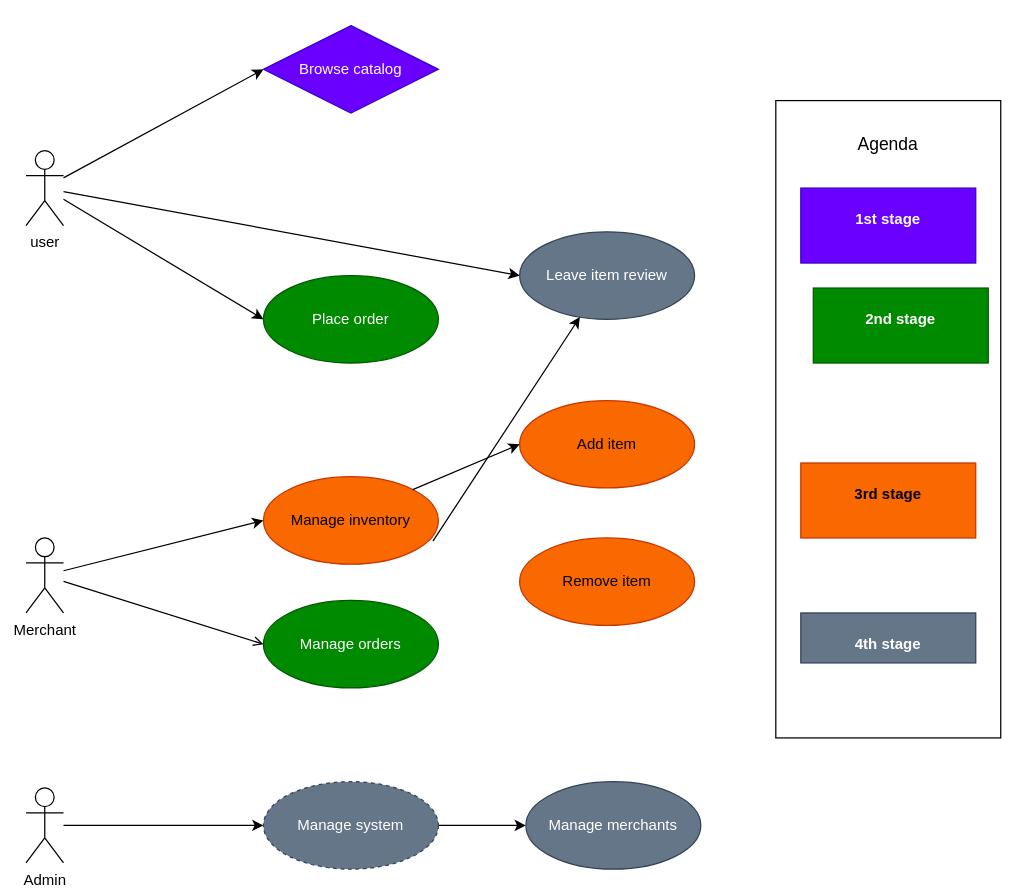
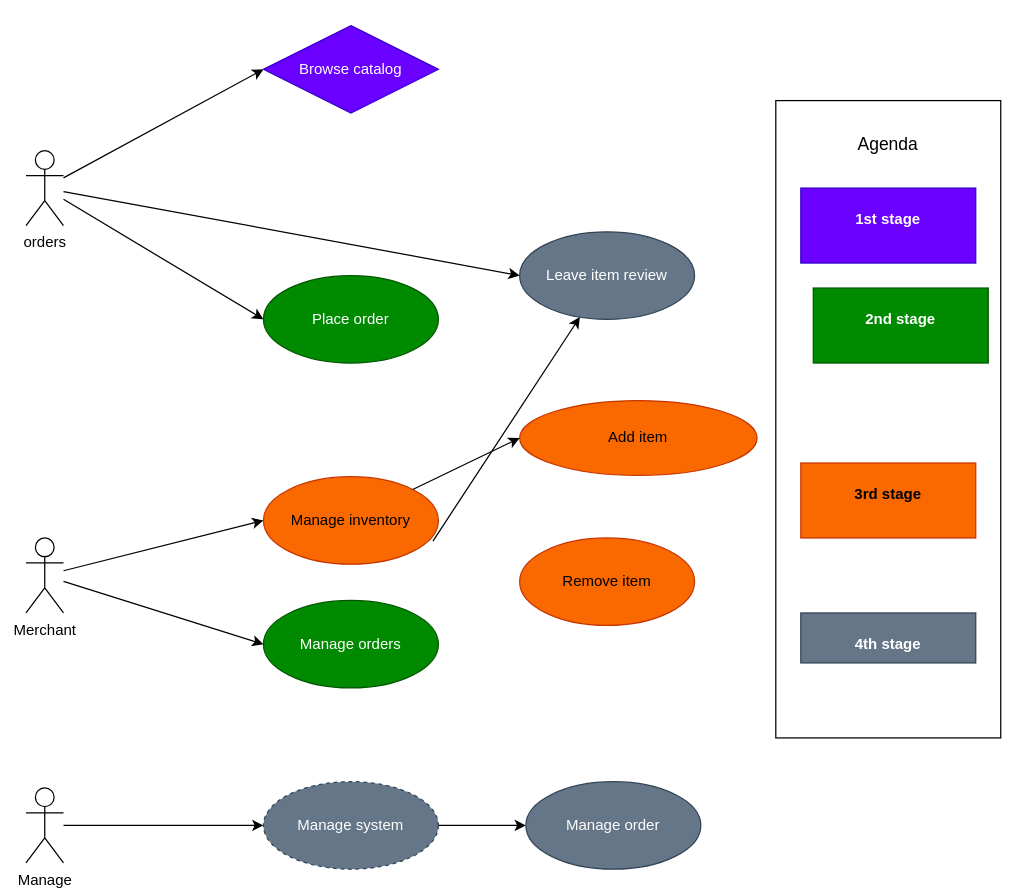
(45, 243) -> (45, 243)
(607, 444) -> (638, 438)
(255, 642) -> (254, 641)
(613, 826) -> (613, 826)
(45, 881) -> (45, 881)
